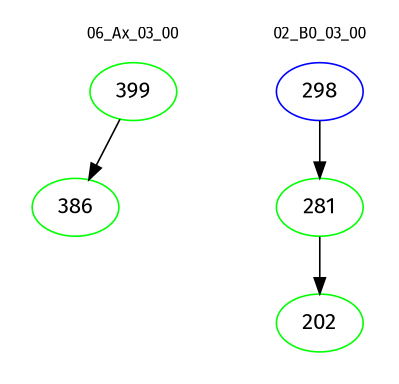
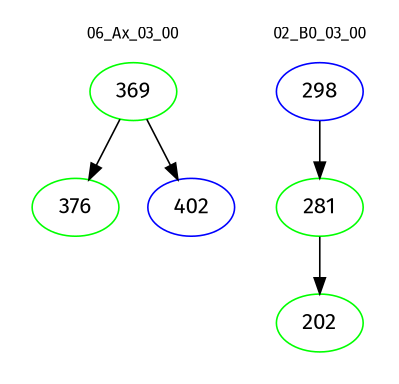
(133, 92) -> (133, 92)
(76, 207) -> (76, 207)
none -> (191, 207)
